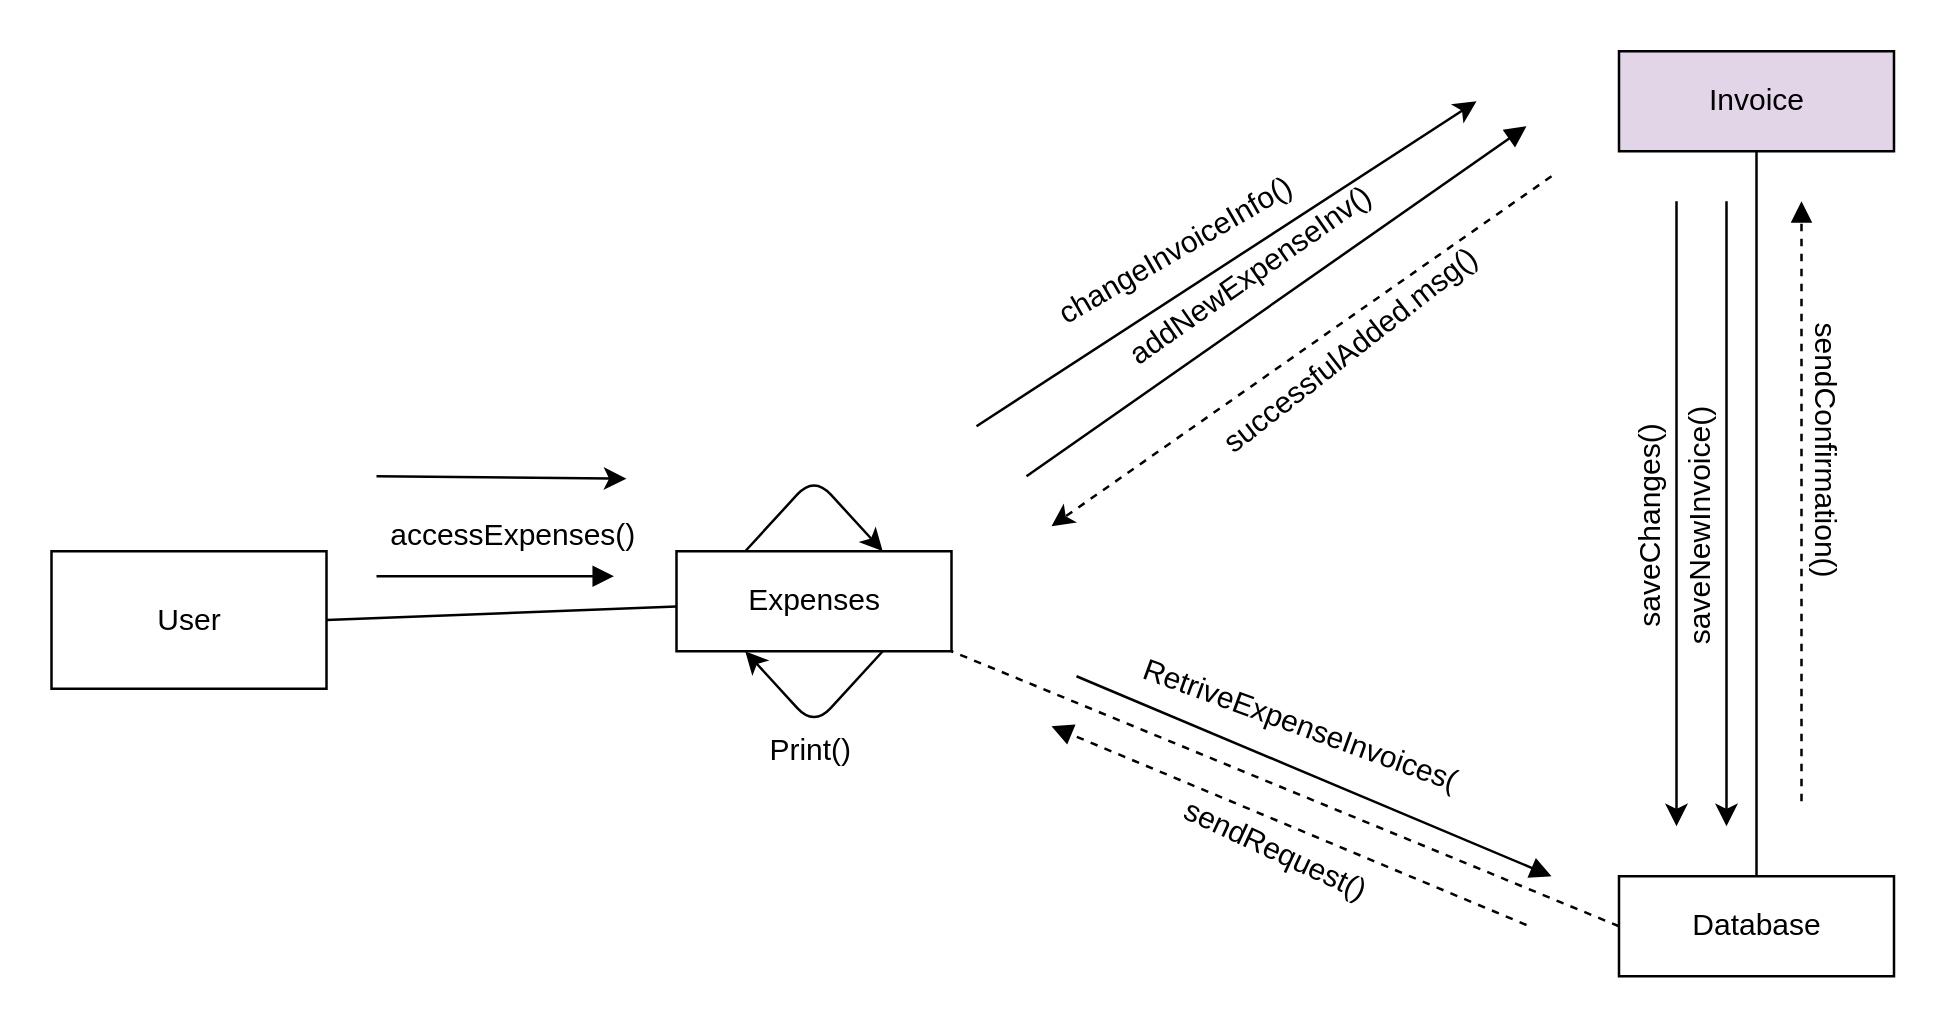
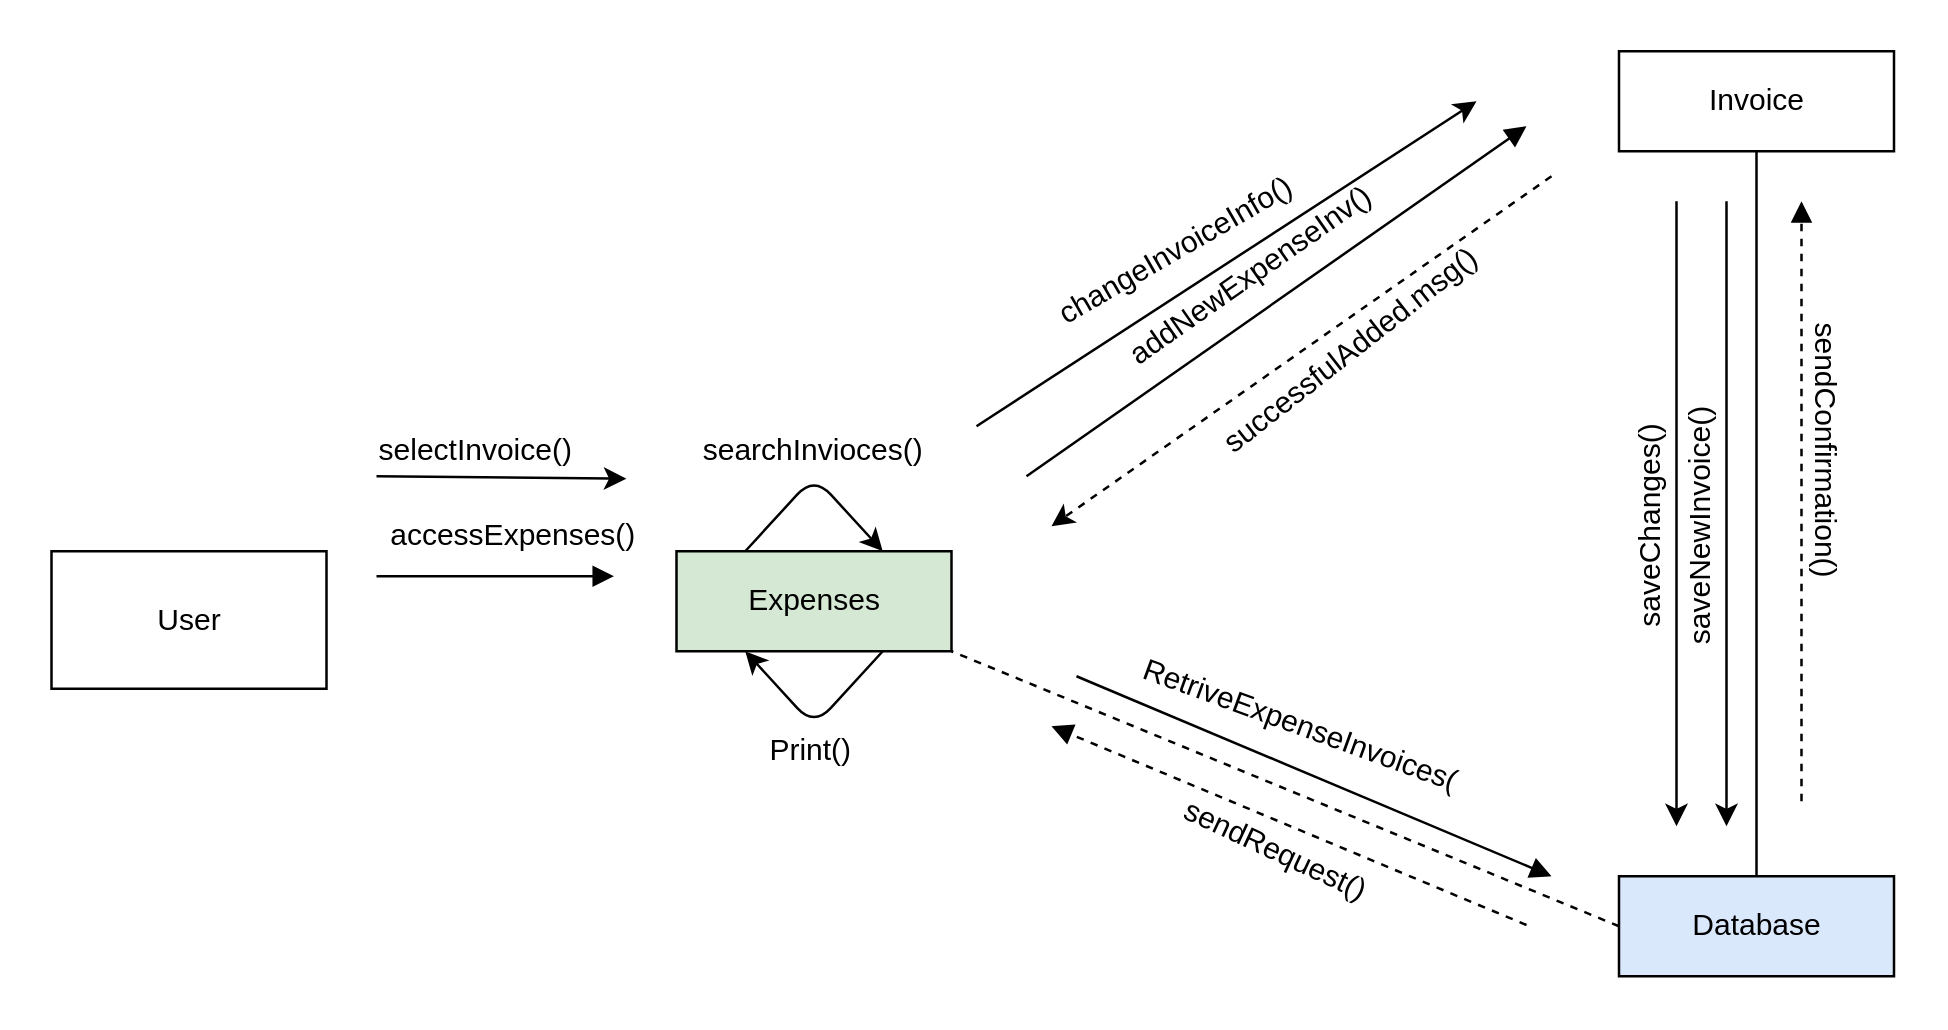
(1756, 101) -> (1756, 101)
none -> (476, 451)
none -> (814, 451)
(814, 601) -> (814, 601)
(501, 613) -> none
(1756, 926) -> (1756, 926)
